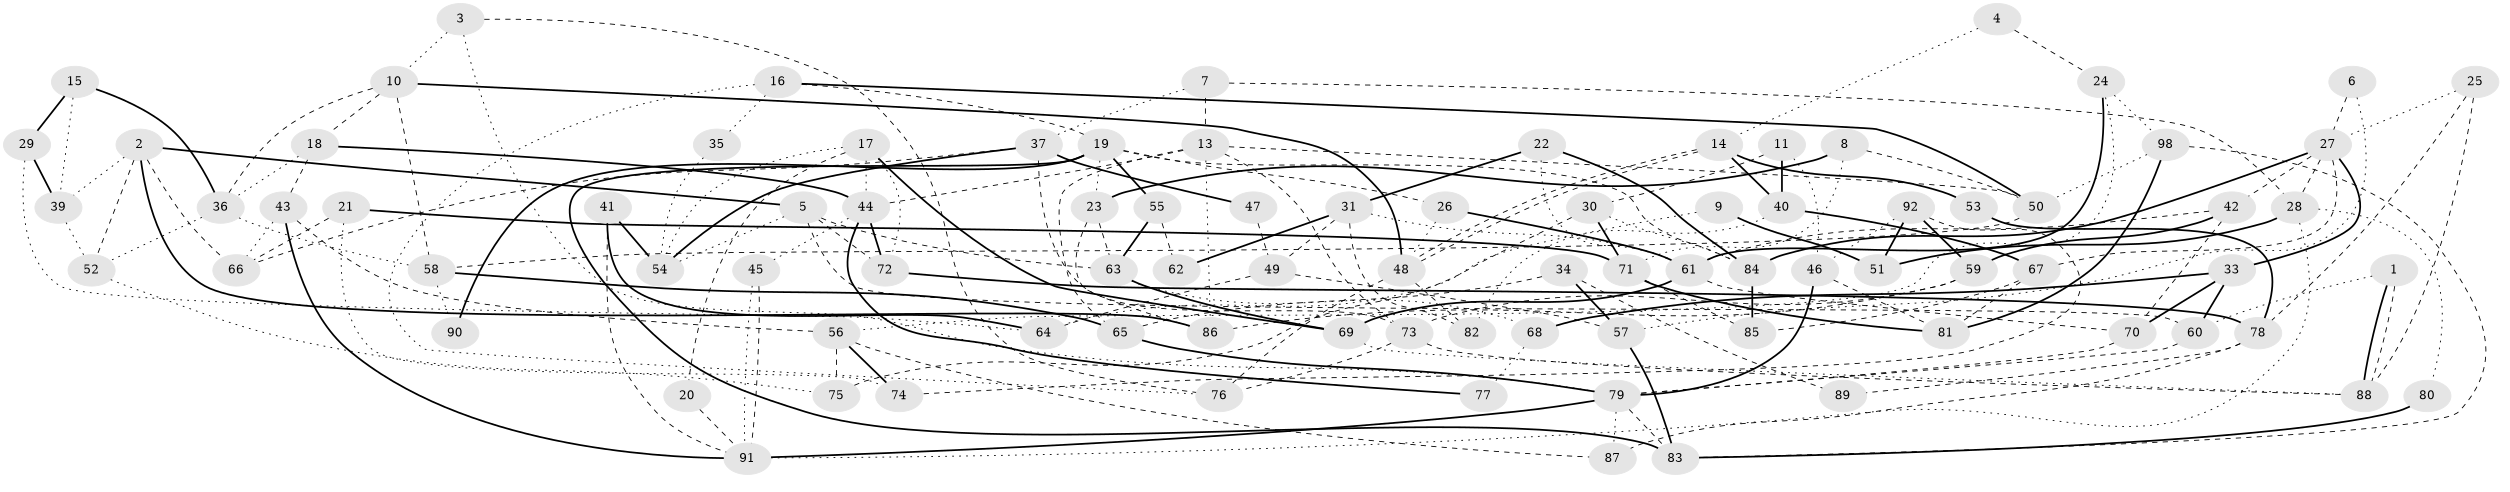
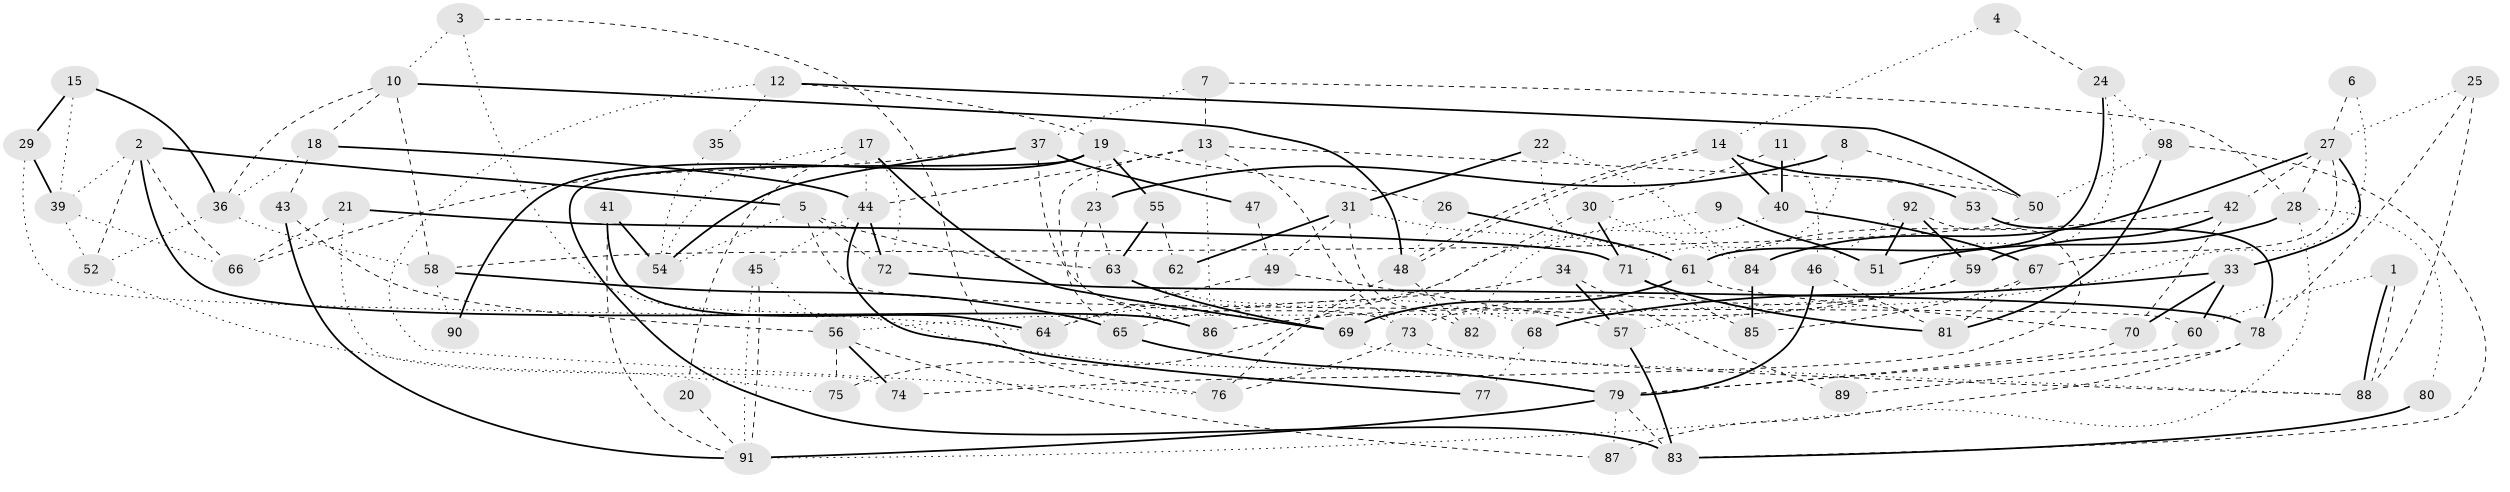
(778, 82) -> (778, 82)
(1441, 166) -> none
(1660, 199) -> (1660, 199)
(260, 239) -> (144, 238)
none -> (796, 302)
